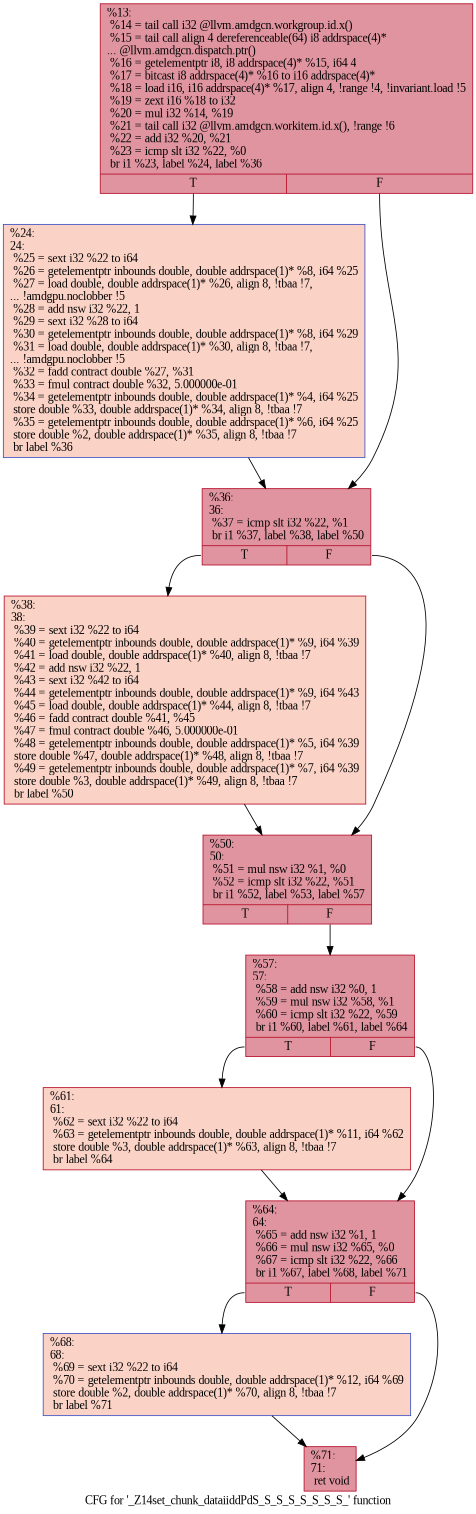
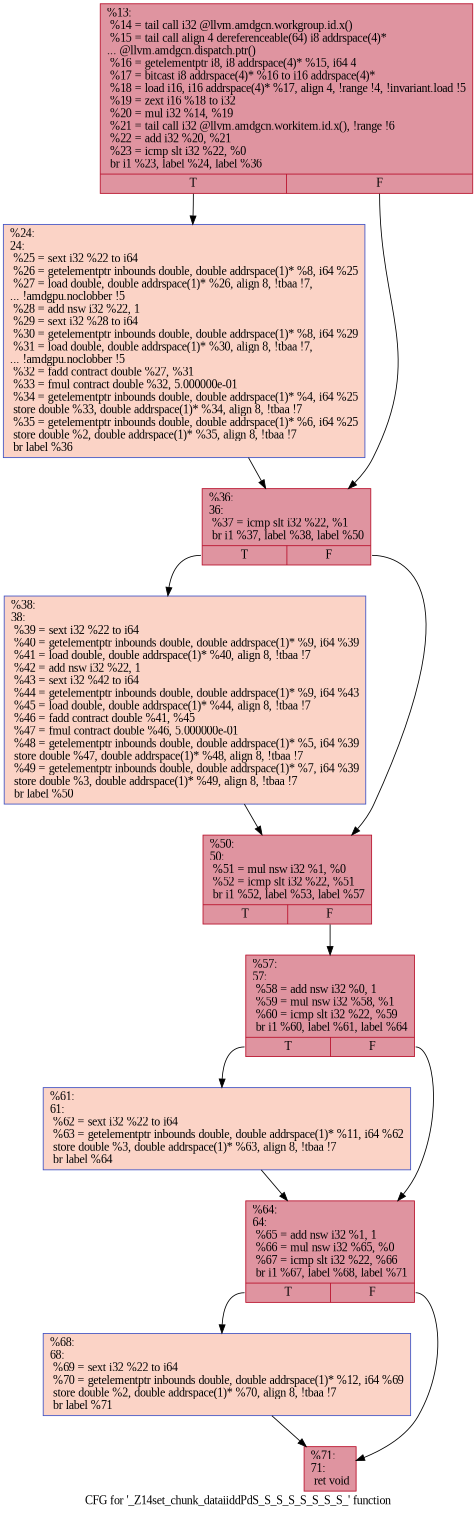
(185, 700) -> (185, 700)
(227, 1129) -> (227, 1129)
